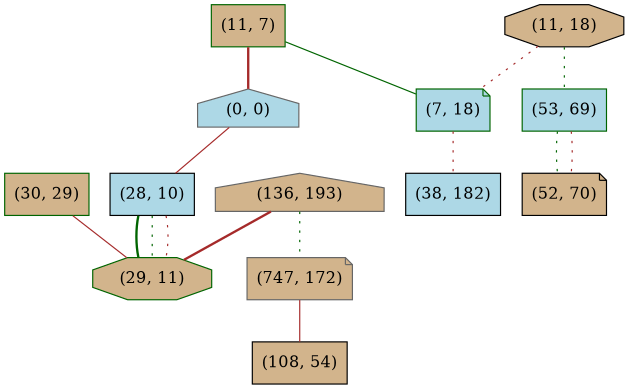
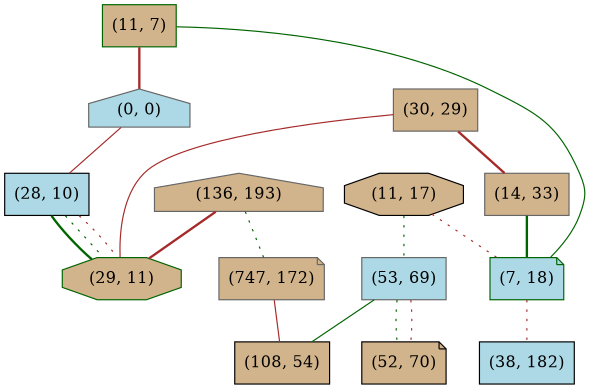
(564, 26) -> (404, 194)
(564, 110) -> (404, 279)
(47, 194) -> (436, 110)
none -> (527, 194)
none -> (343, 321)
